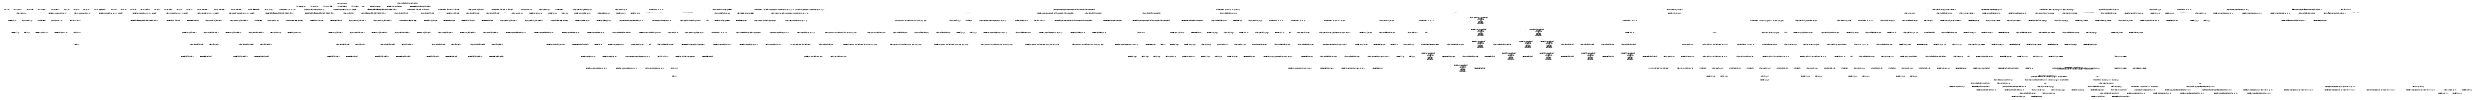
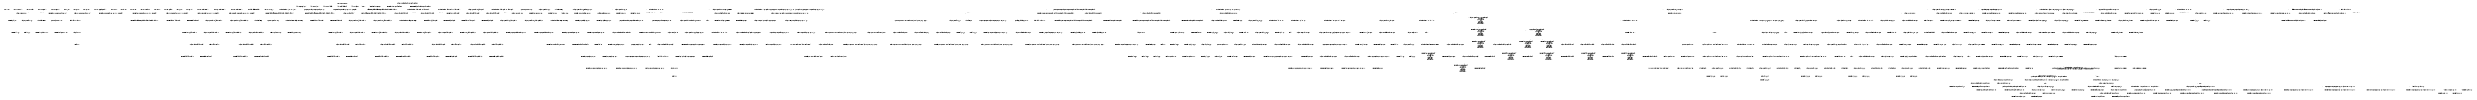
(2081, 21) -> (2081, 21)
